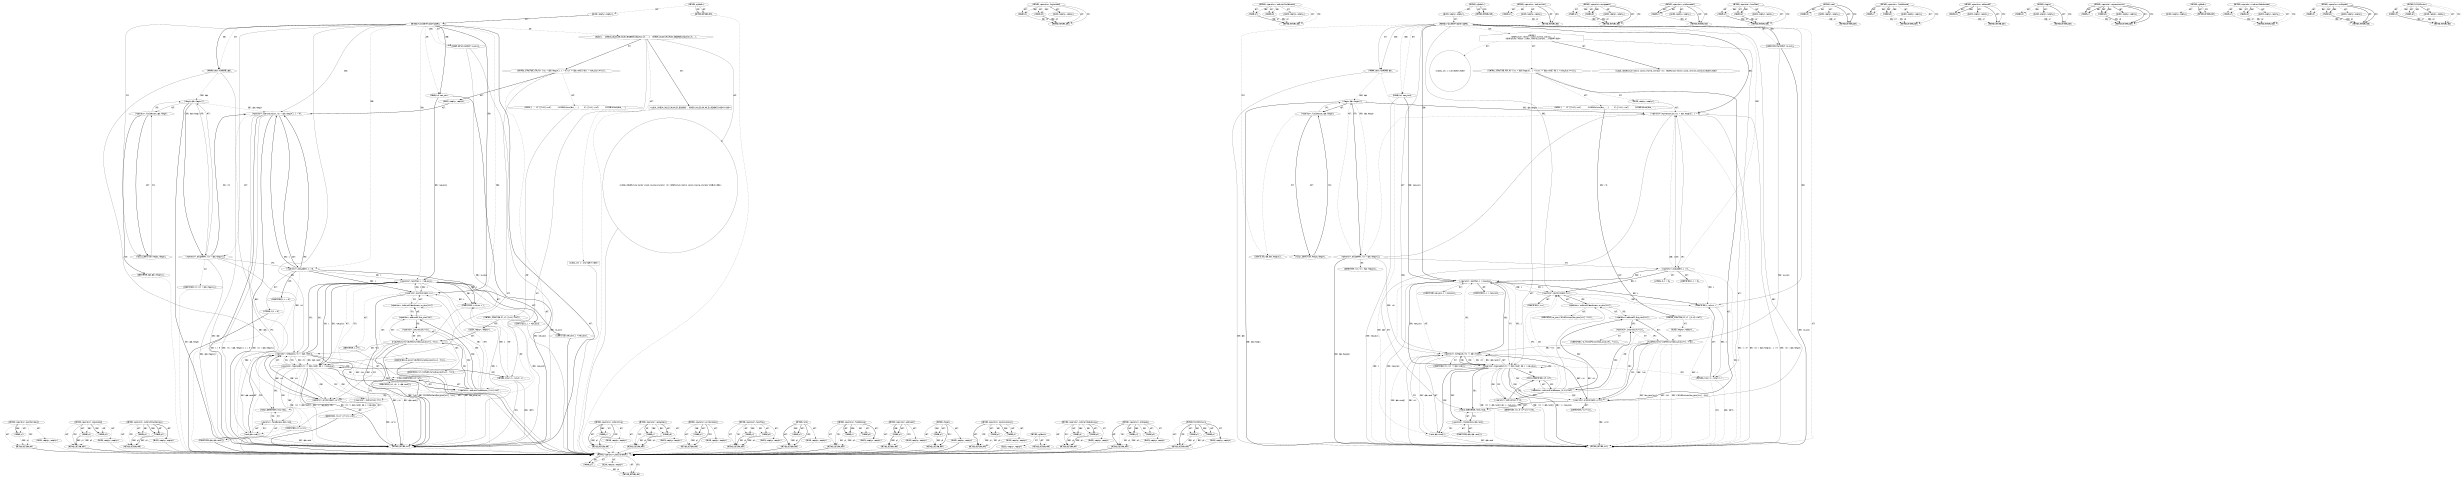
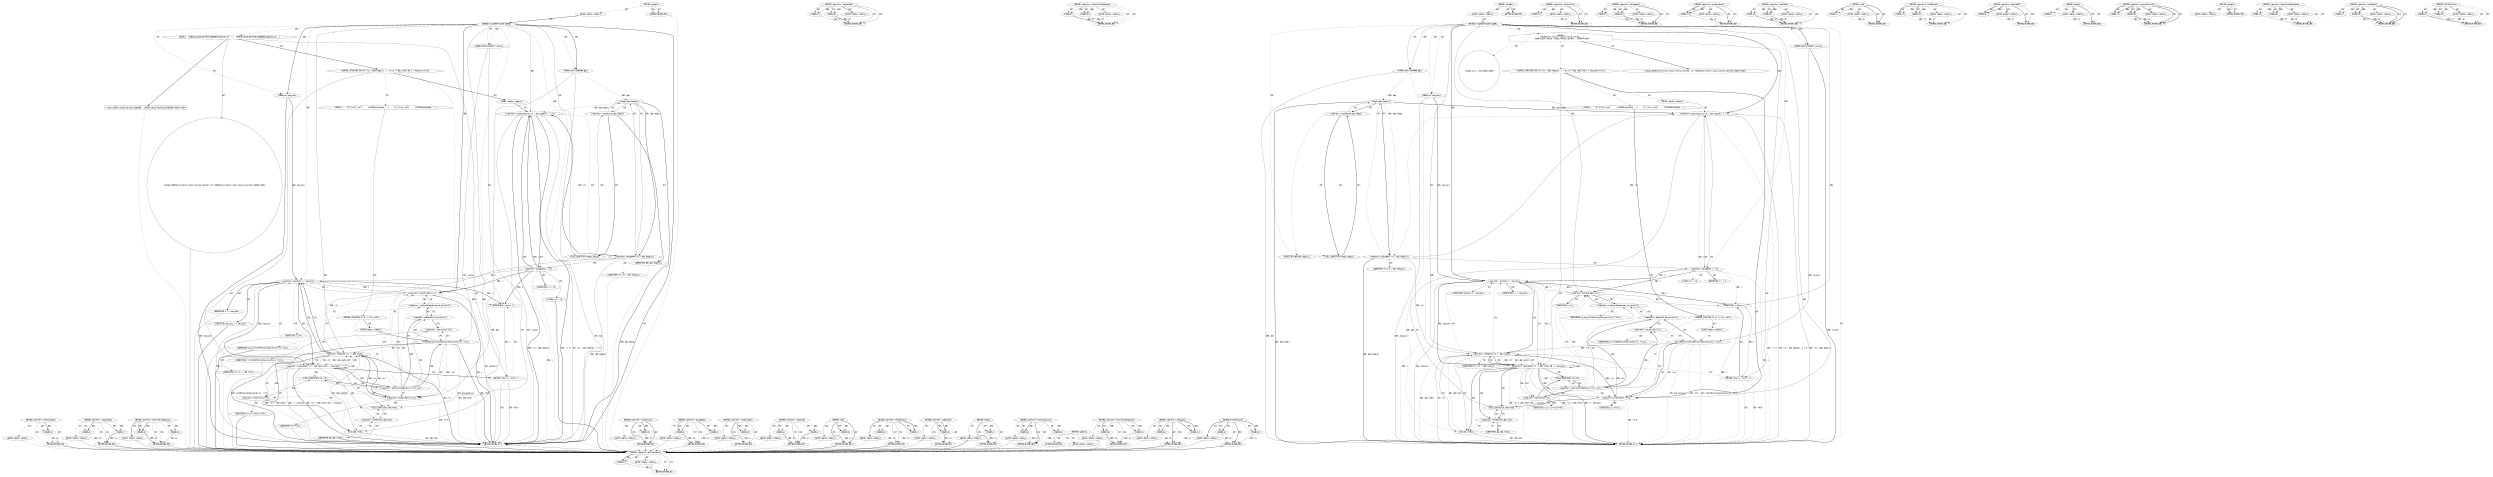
(584, 263) -> none
